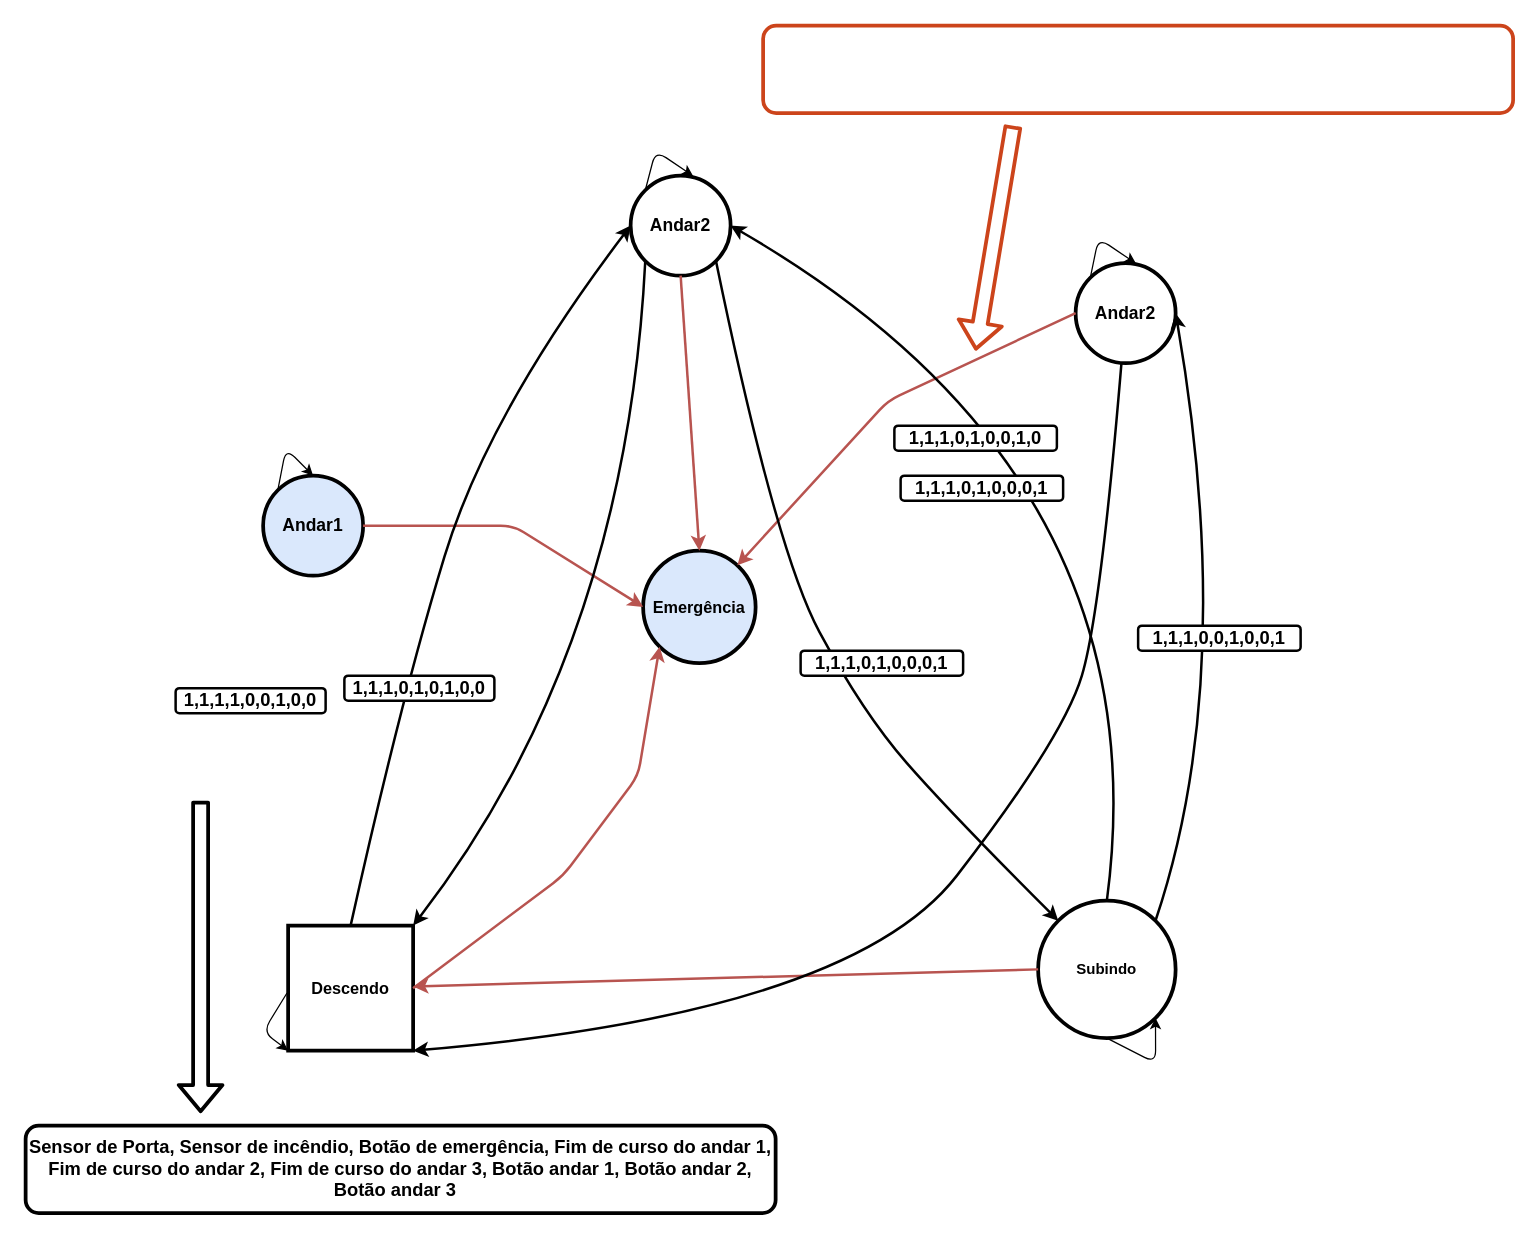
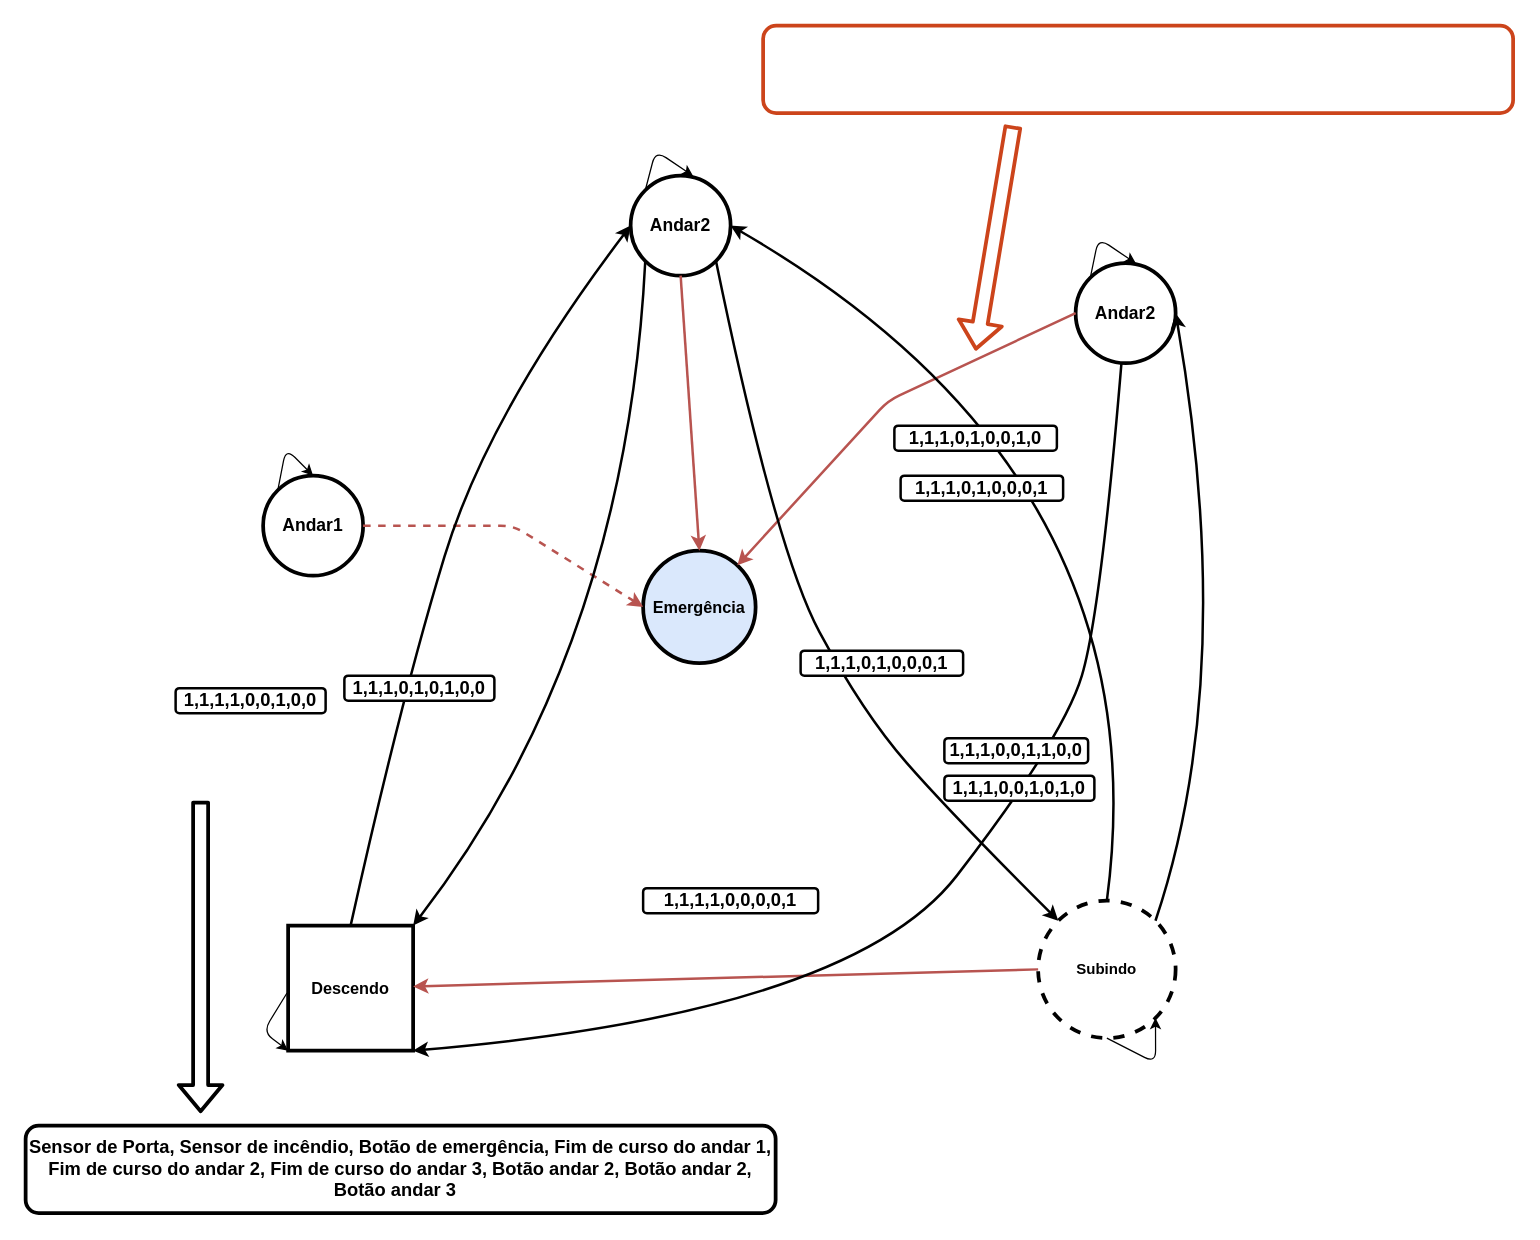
(313, 526) -> (313, 526)
(550, 549) -> (550, 549)
(1219, 638) -> none
none -> (1016, 751)
none -> (1019, 788)
(580, 853) -> none
none -> (731, 901)
(1107, 969) -> (1107, 969)
(401, 1169) -> (401, 1169)
